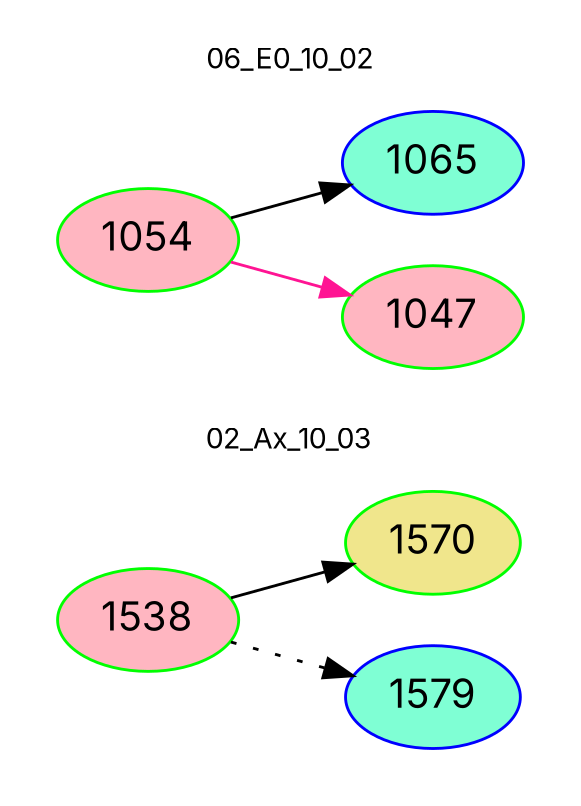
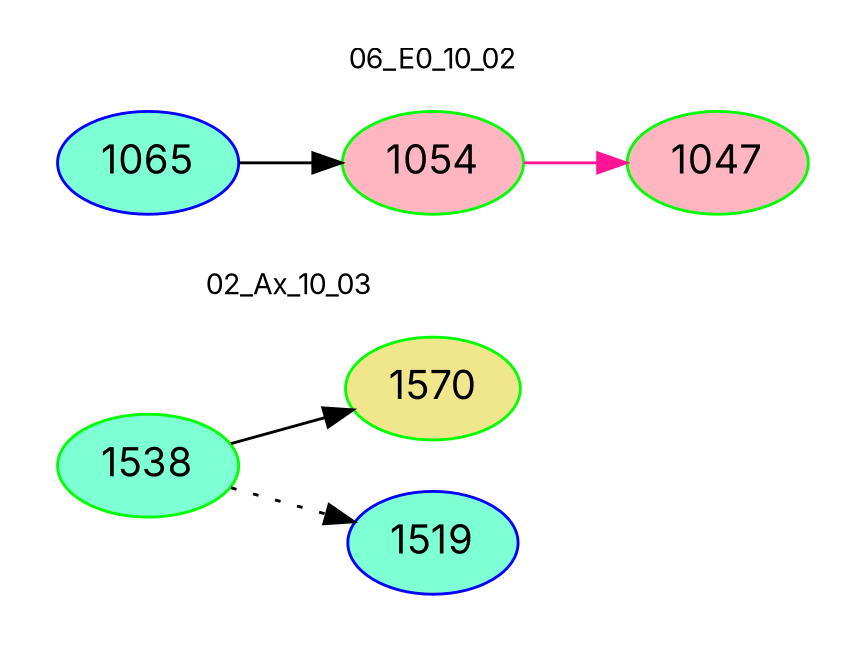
(276, 205) -> (276, 163)
(148, 620) -> (148, 466)
(433, 697) -> (433, 543)
